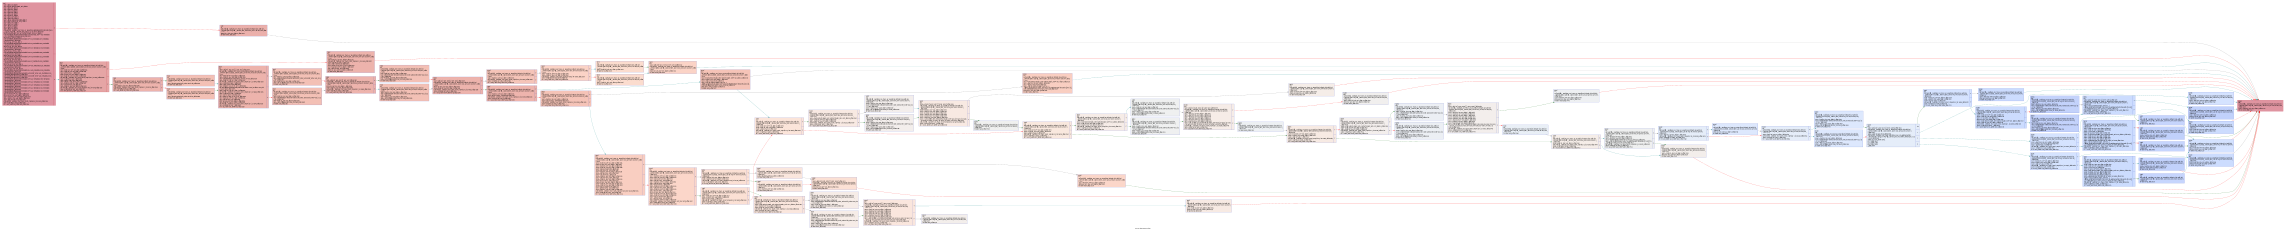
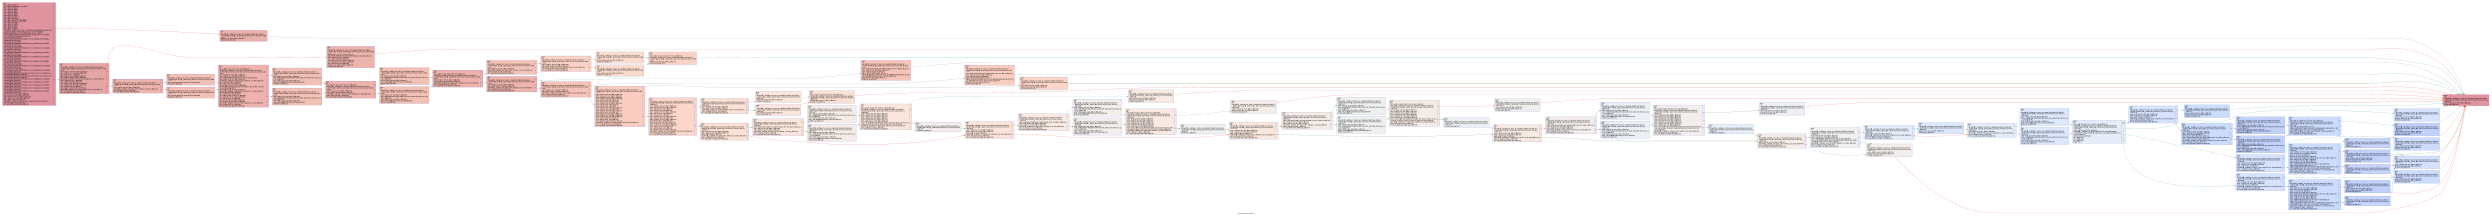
(753, 103) -> (963, 128)
